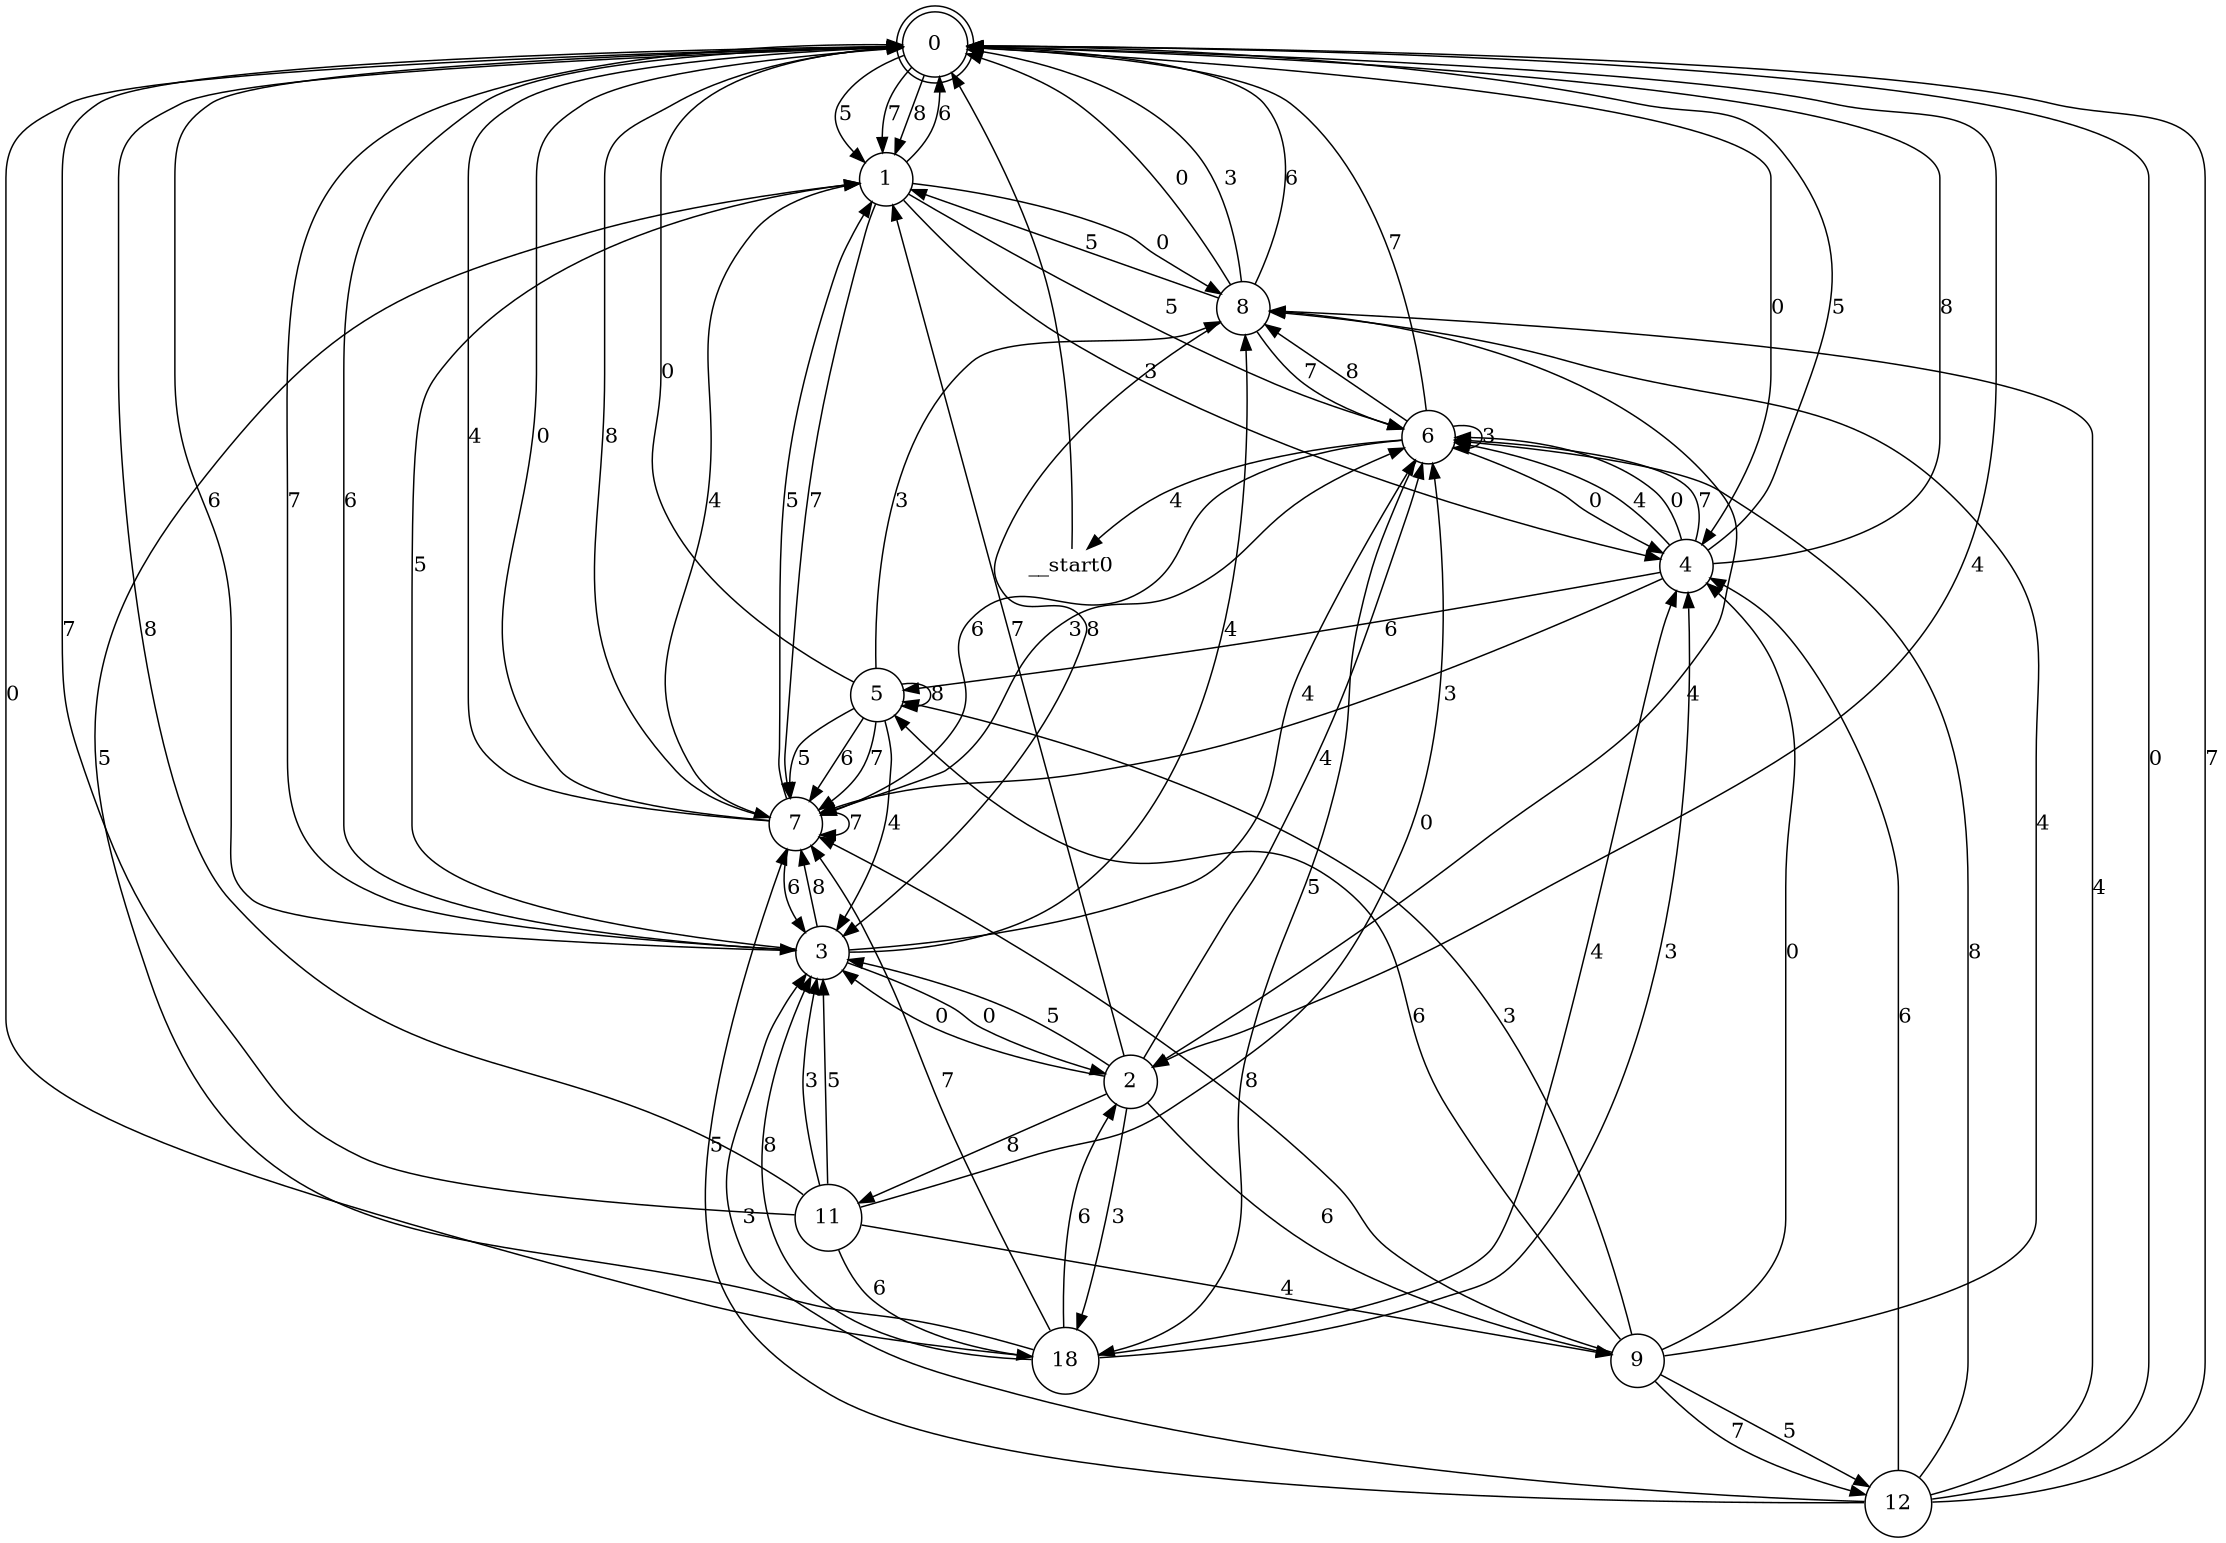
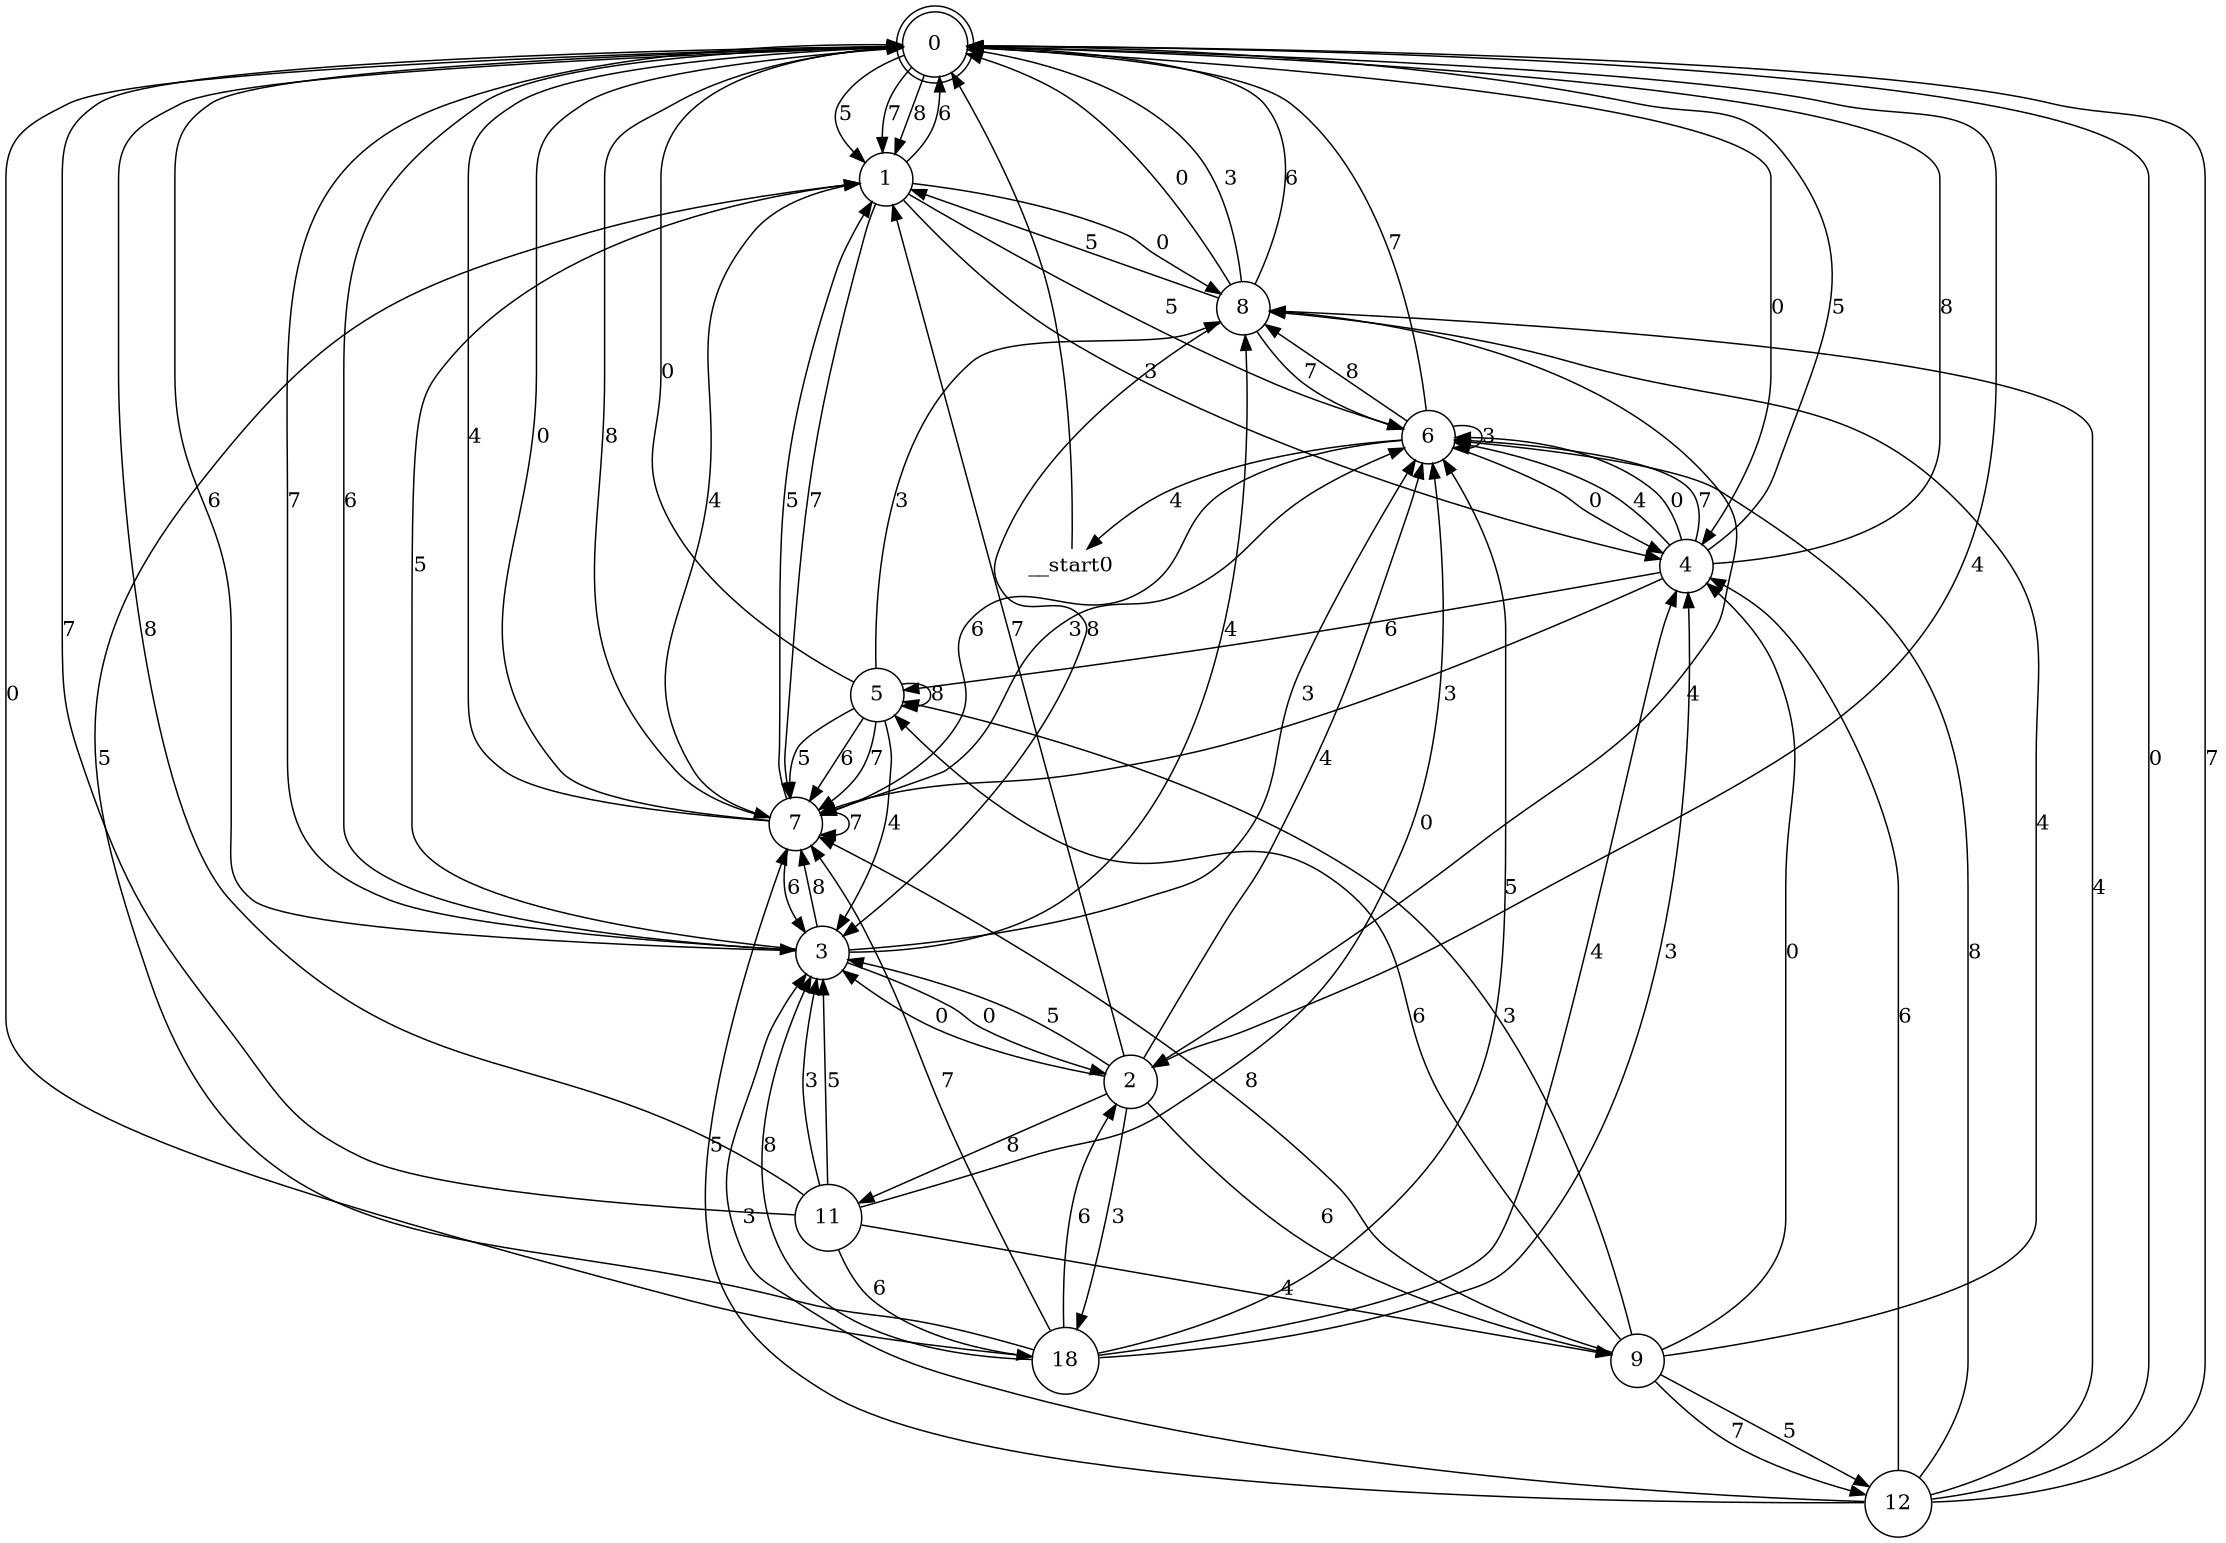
(1309, 695) -> (1309, 695)
(1287, 931) -> (1489, 1042)
